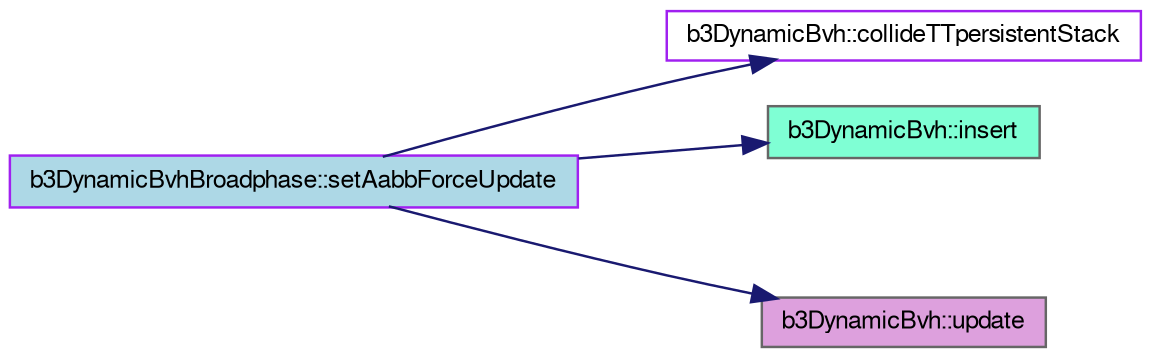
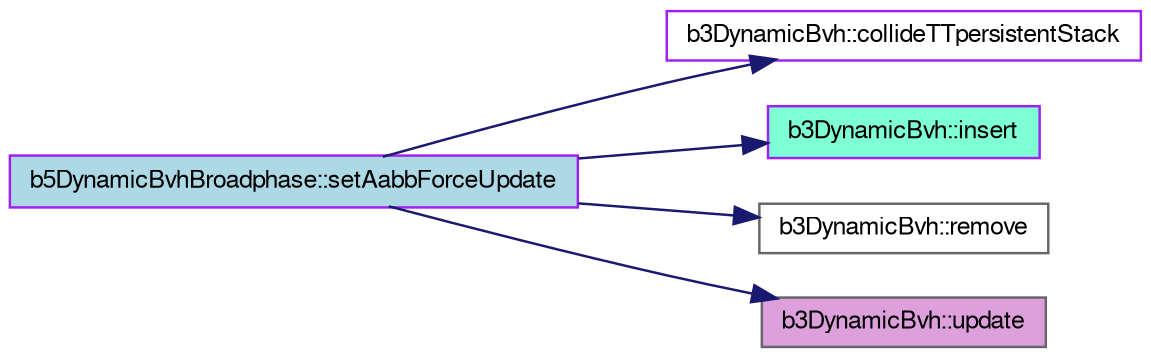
(904, 132) -> (904, 132)
(294, 182) -> (294, 182)
none -> (904, 228)
